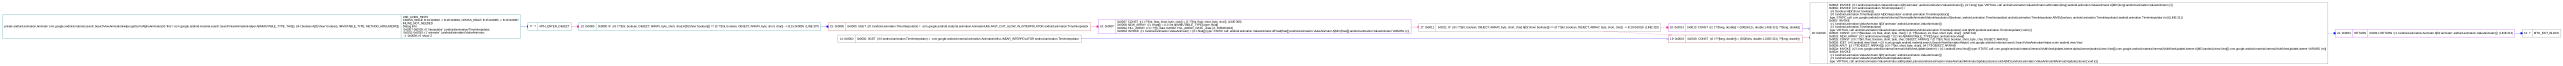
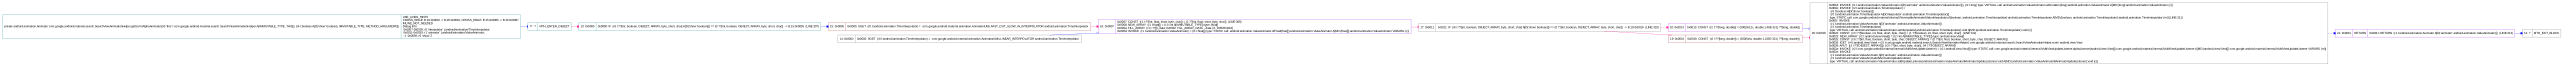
(1637, 33) -> (1637, 33)
(1374, 39) -> (1073, 34)
